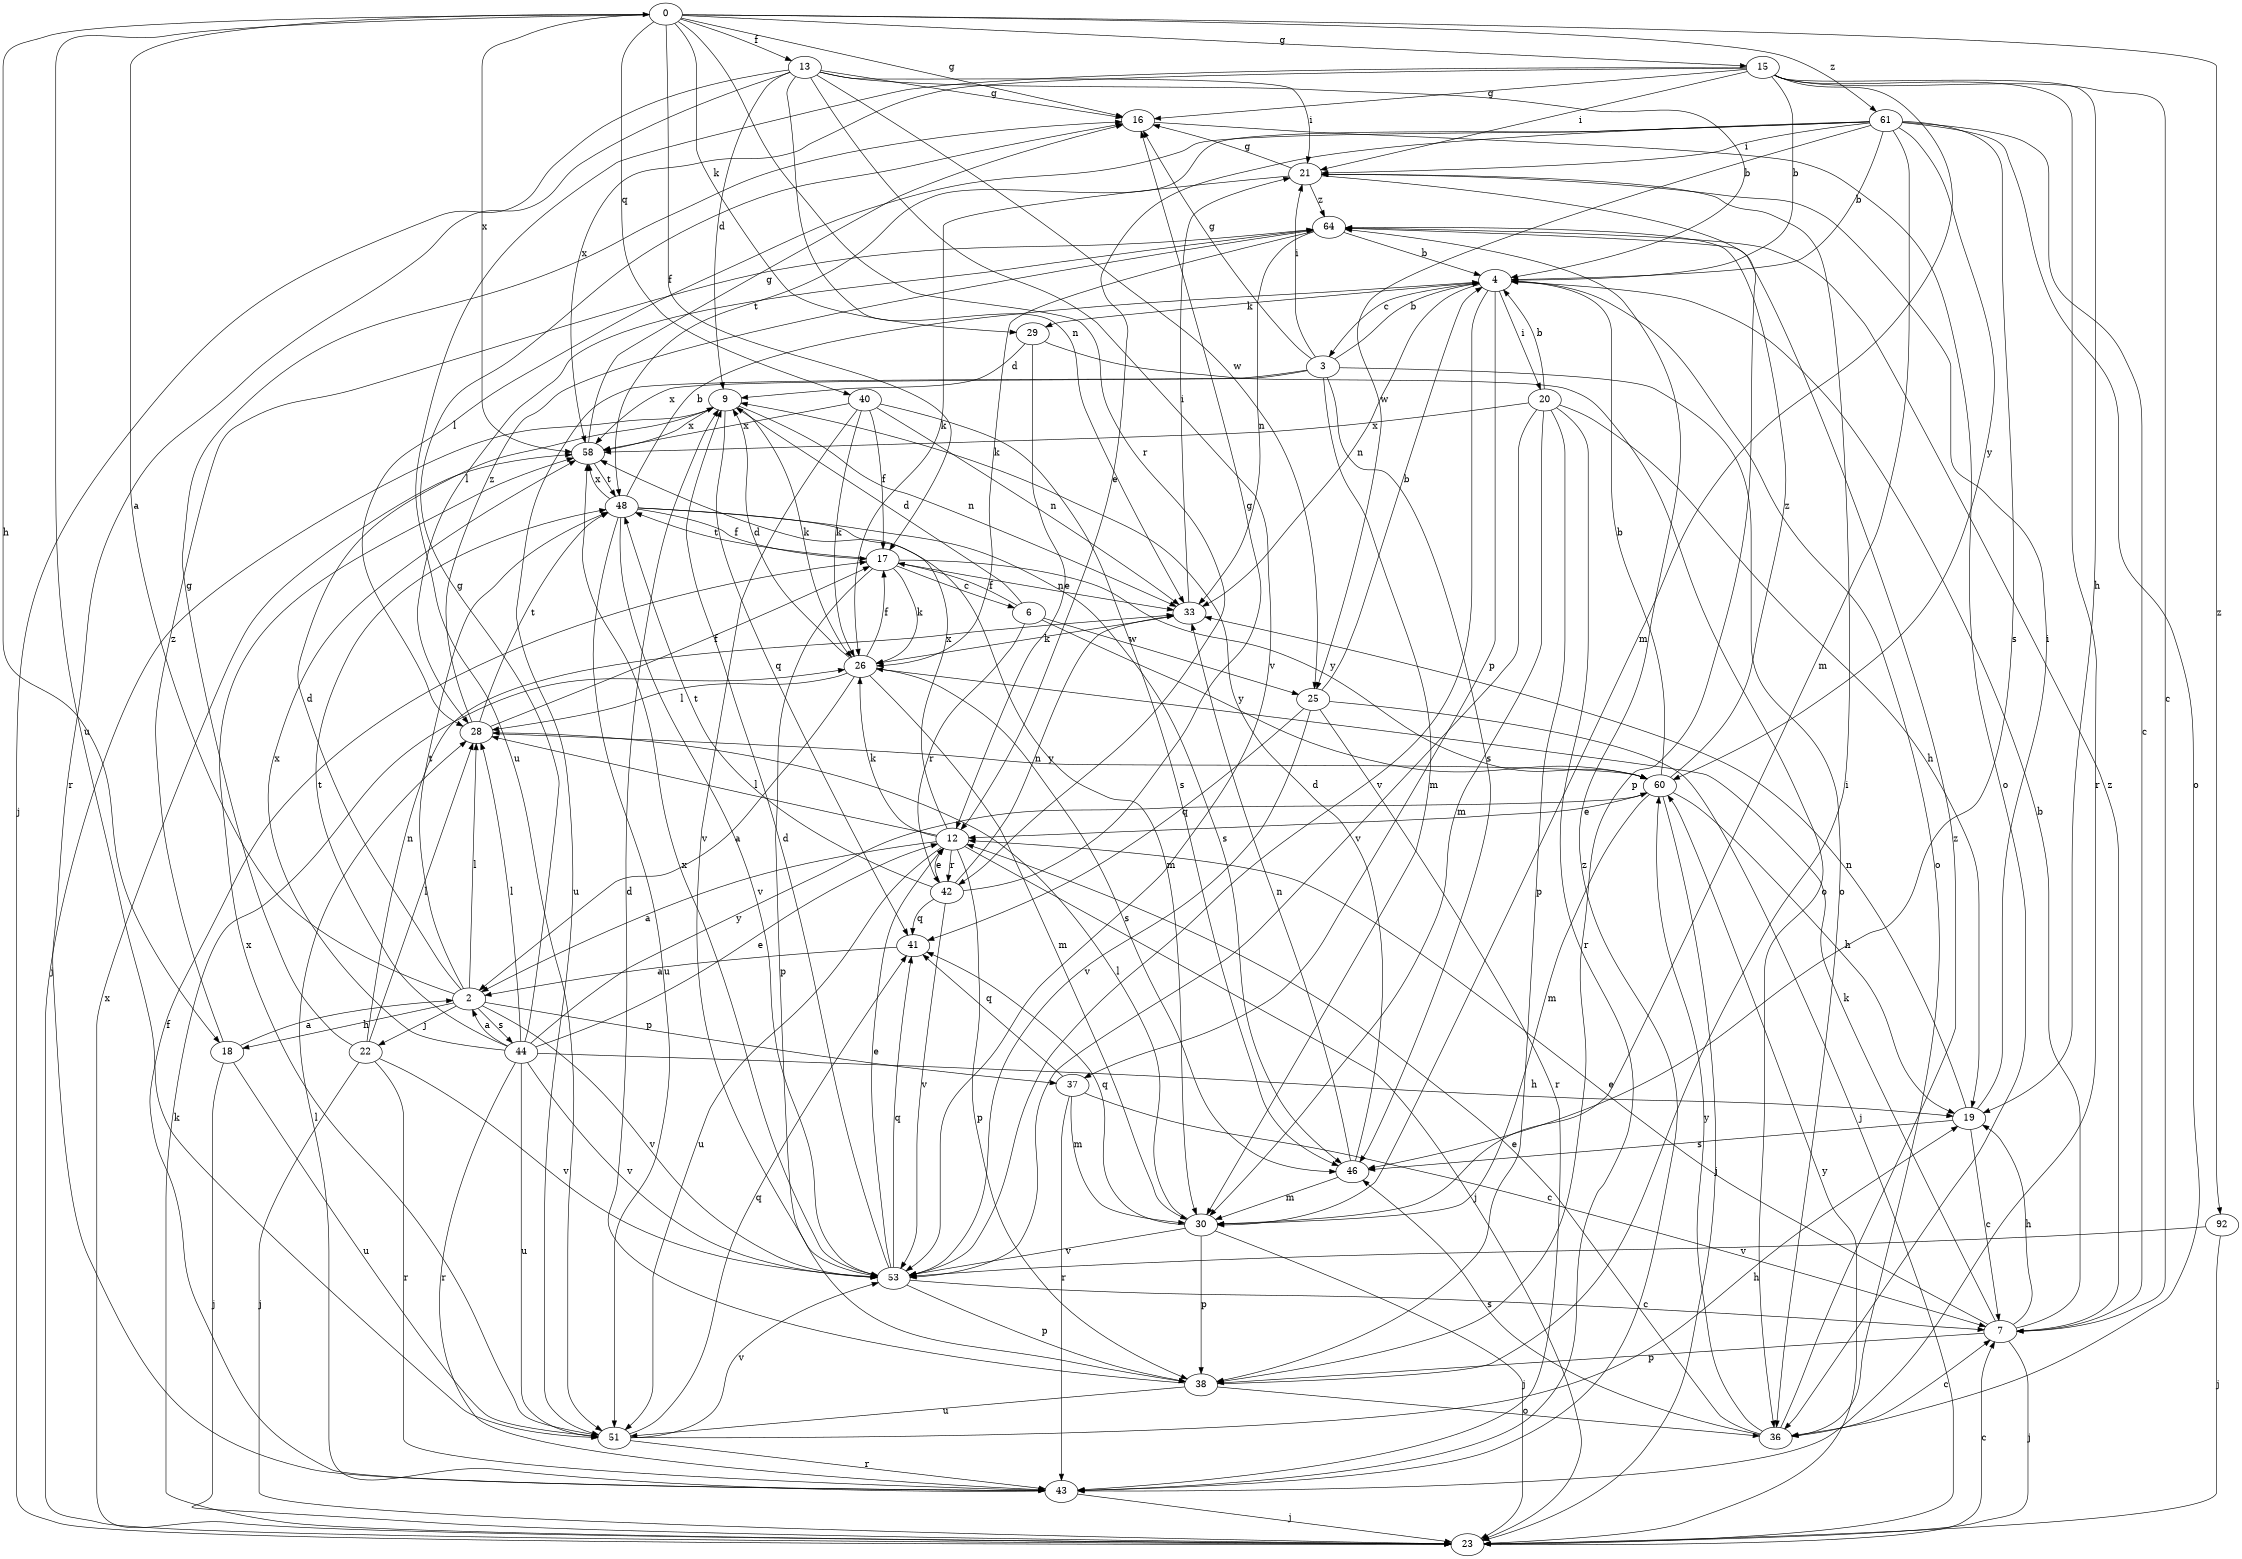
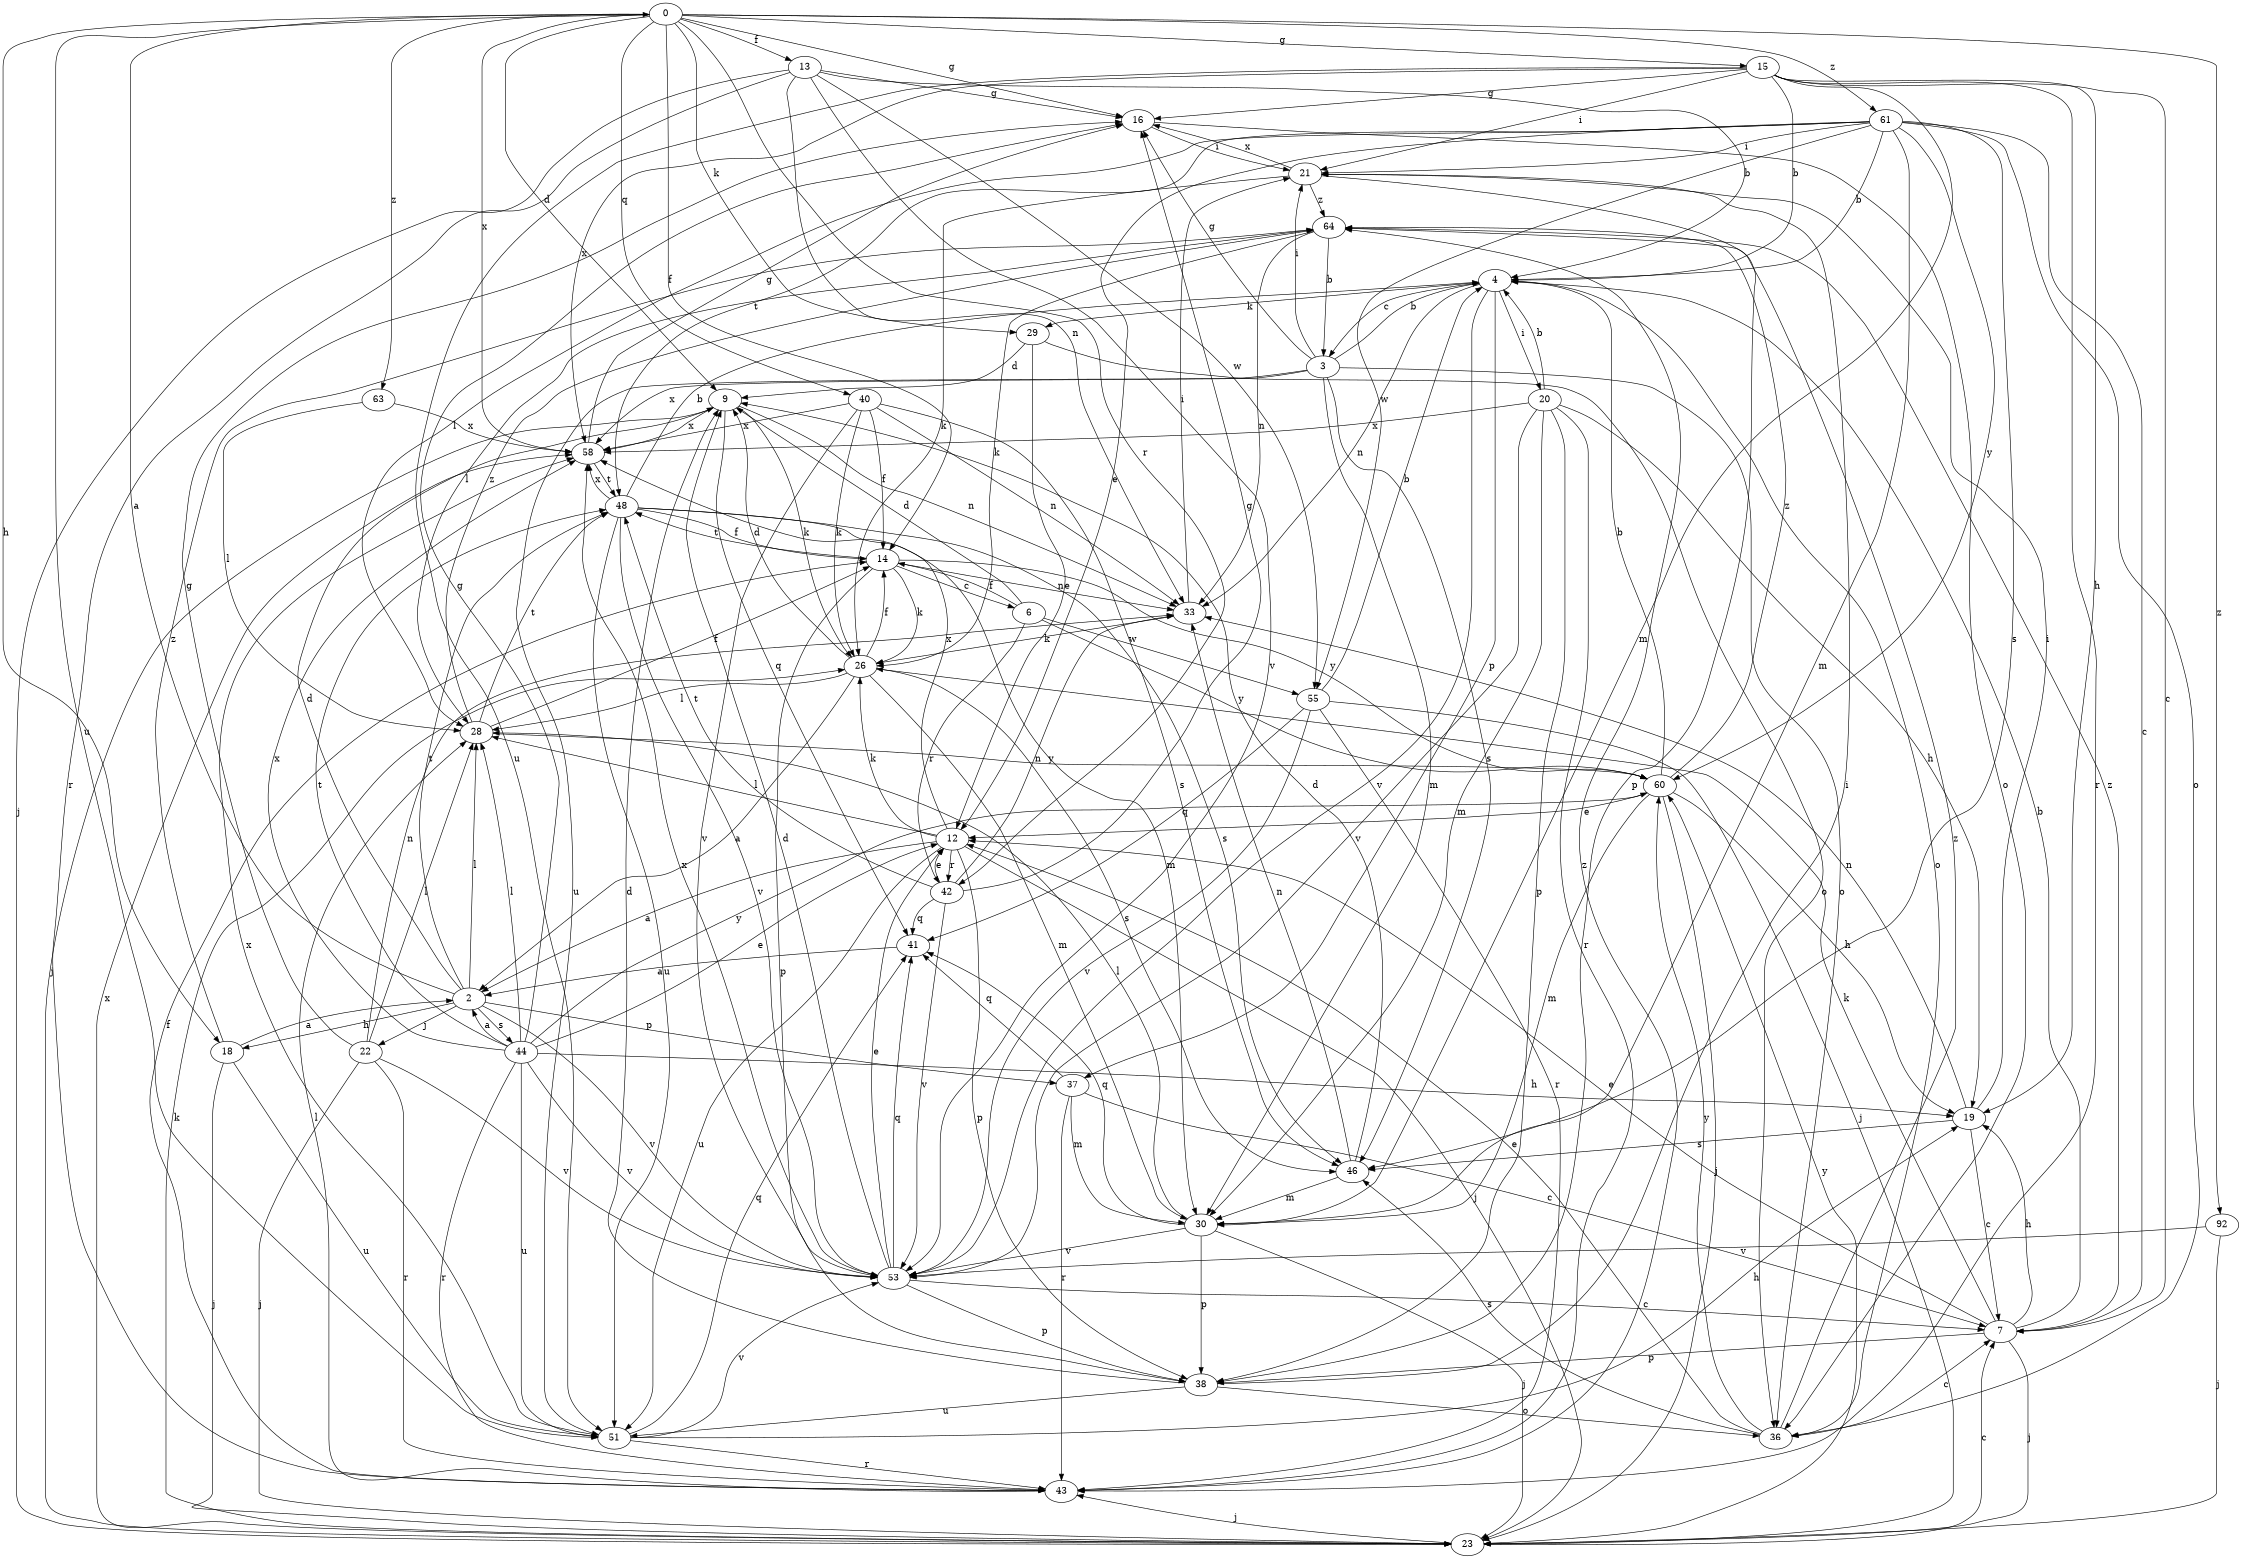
(1188, 80) -> (1216, 152)
(1248, 147) -> (1248, 147)
(720, 208) -> (525, 181)
(1409, 253) -> (1327, 286)
none -> (379, 400)
(883, 560) -> (883, 560)
(1313, 699) -> (1313, 699)
(1261, 1518) -> (1266, 1527)
